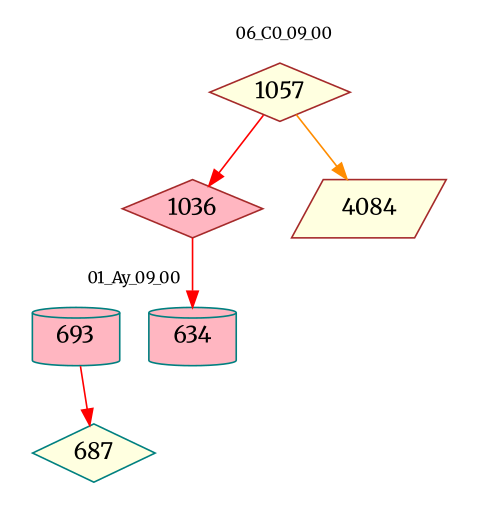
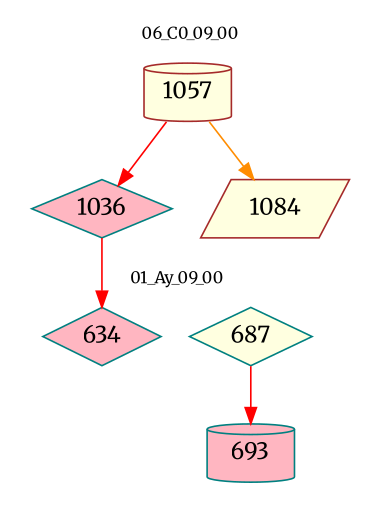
(280, 92) -> (188, 92)
(193, 209) -> (102, 209)
(369, 209) -> (275, 209)
(193, 337) -> (102, 337)
(84, 388) -> (251, 387)
